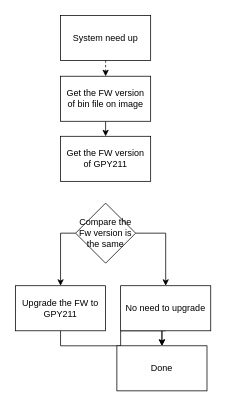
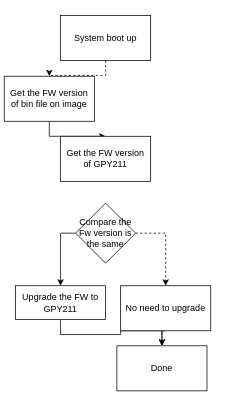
(105, 38) -> (105, 38)
(105, 99) -> (49, 99)
(165, 242) -> (165, 242)
(60, 308) -> (60, 302)
